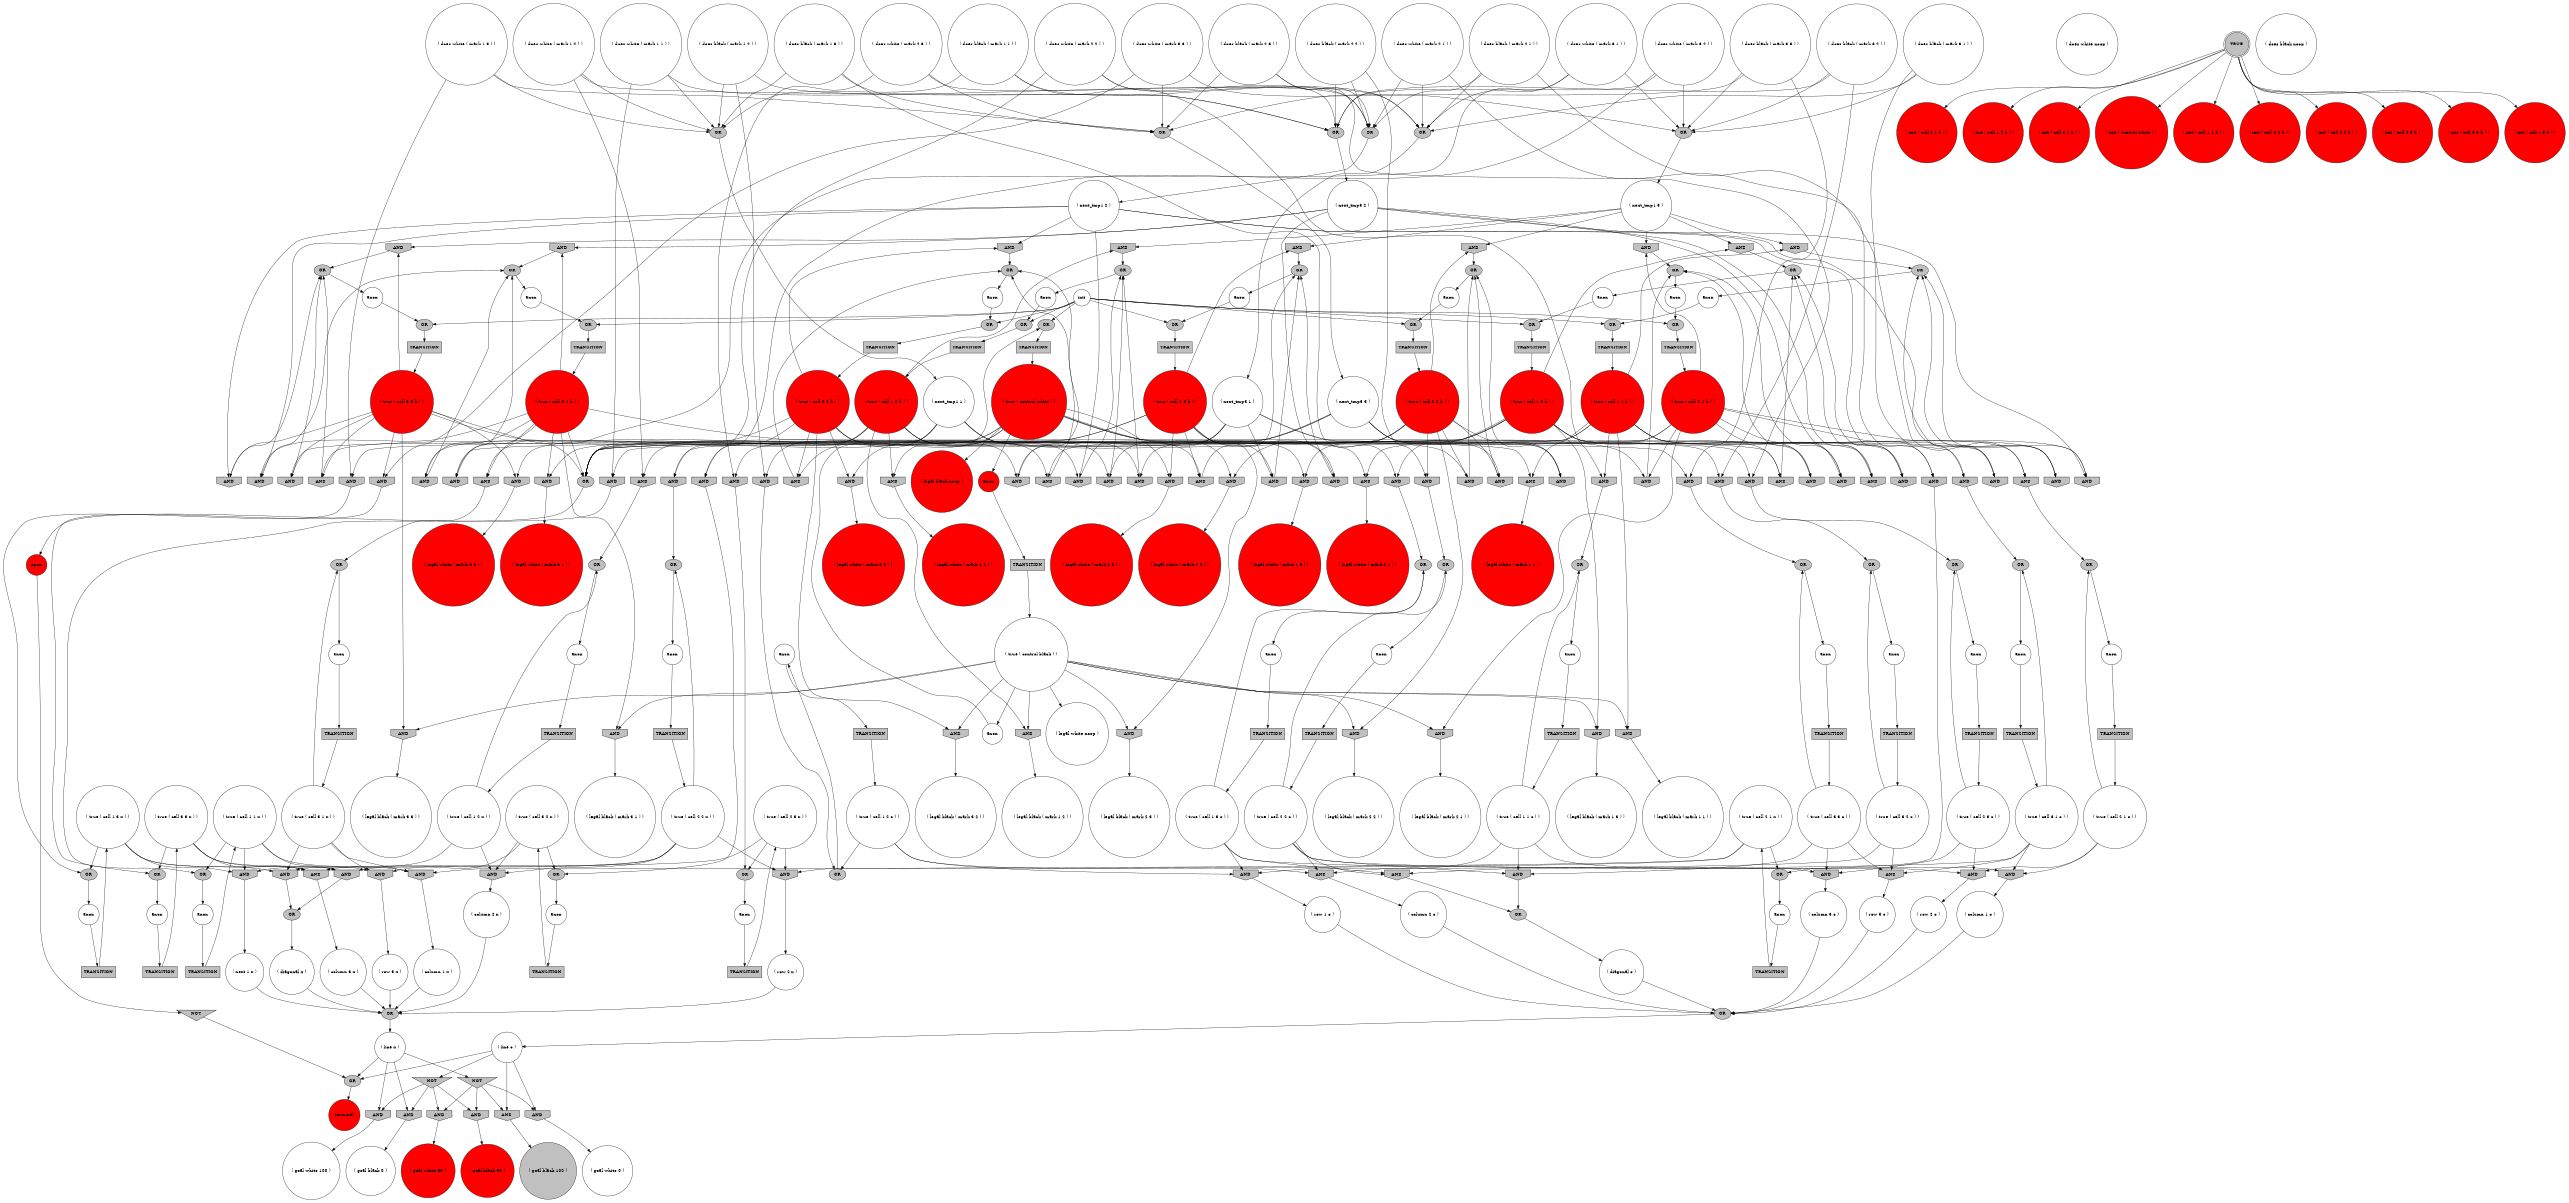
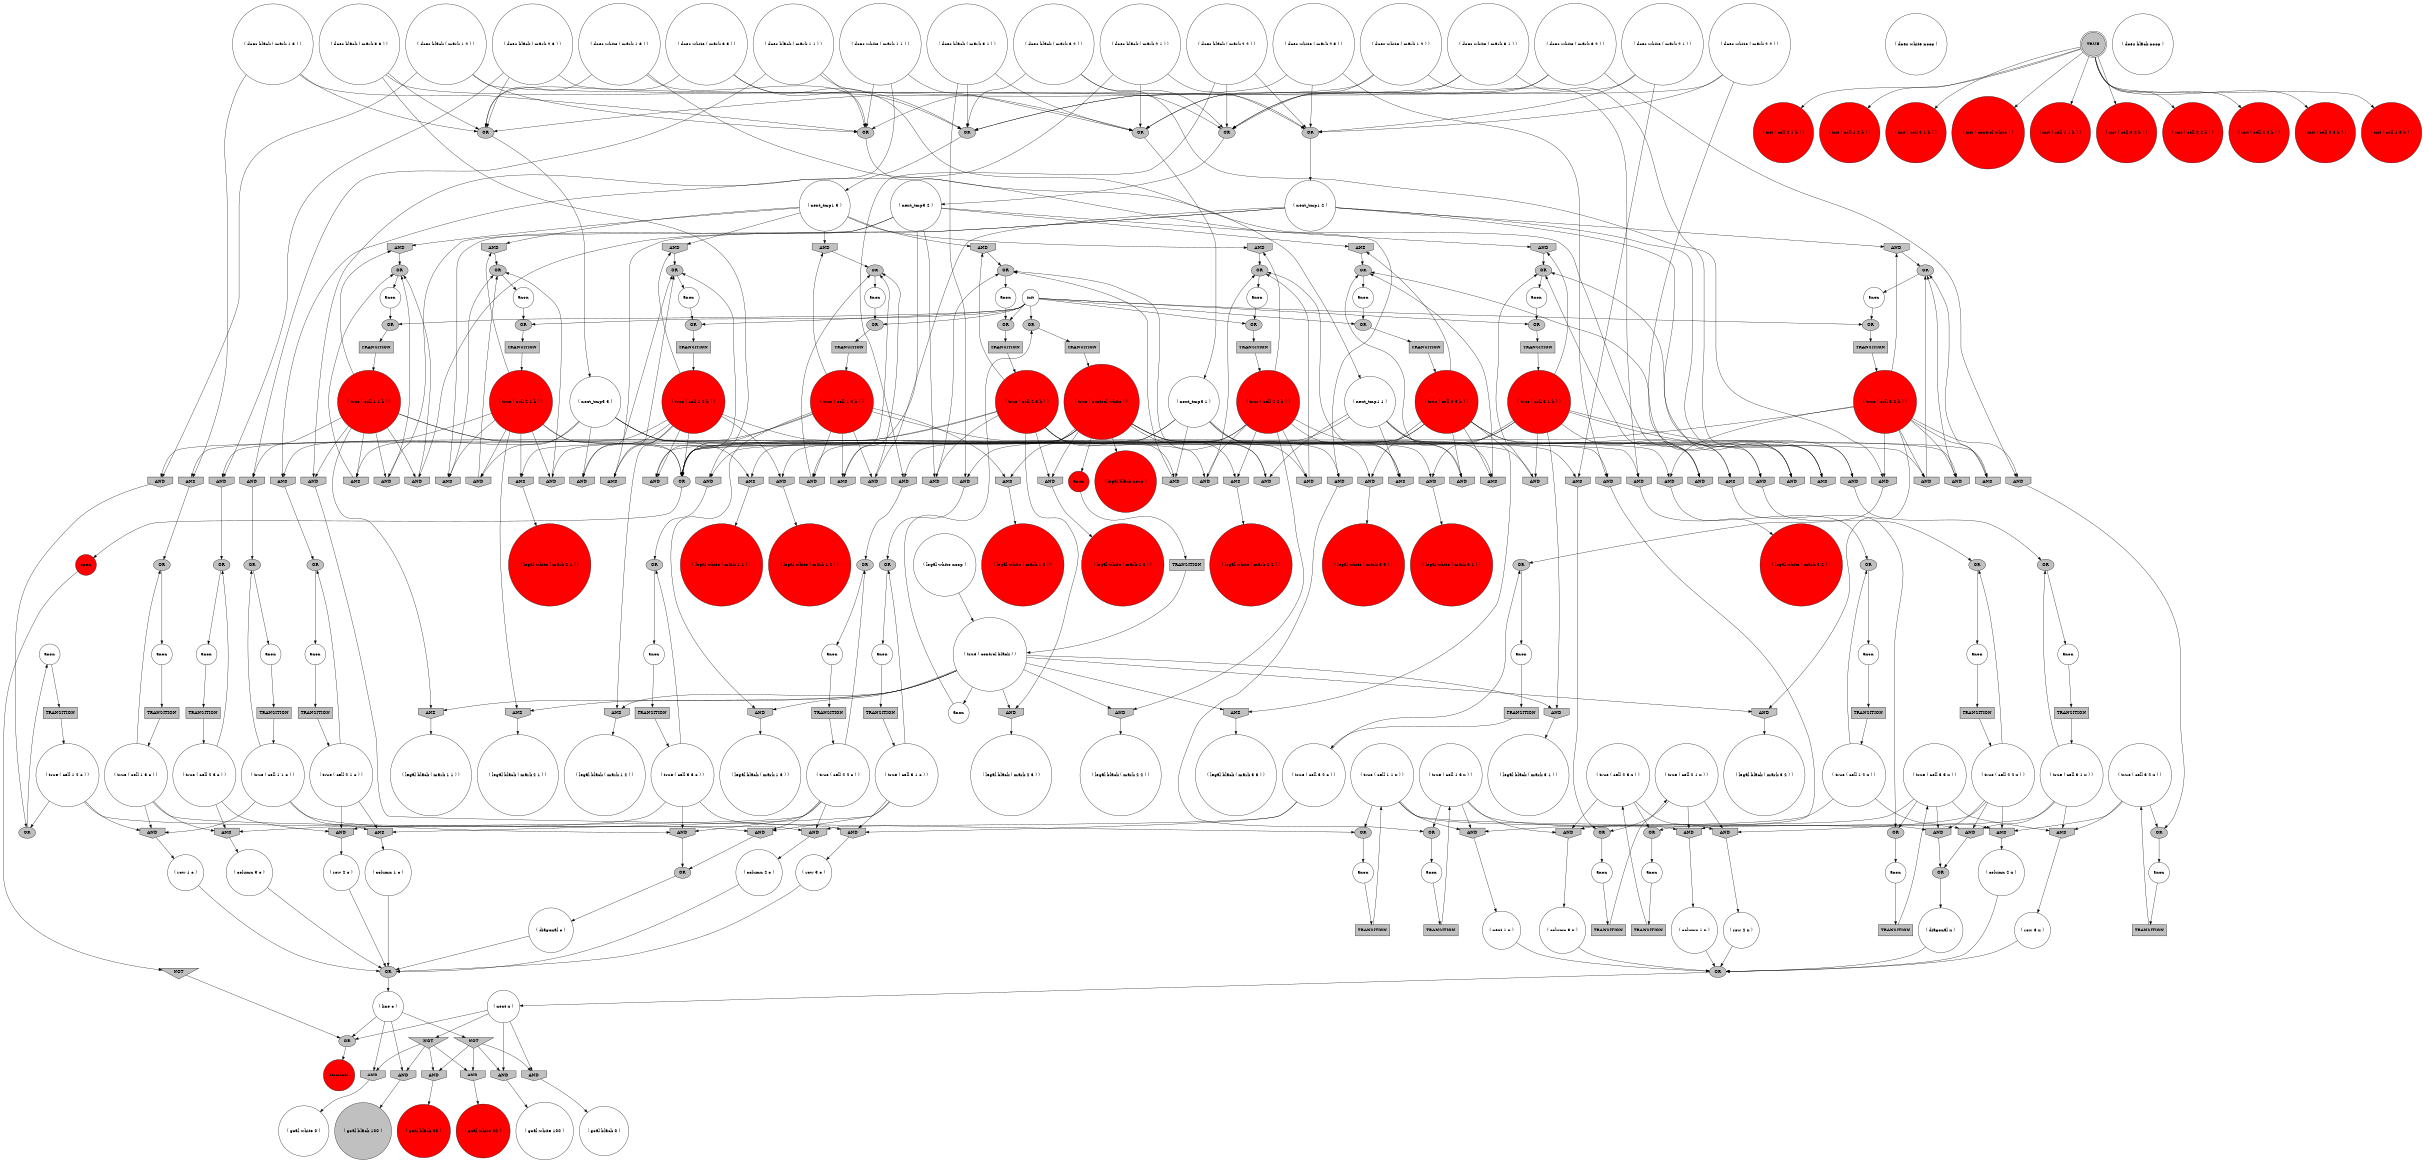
(1055, 695) -> (965, 606)
(390, 1047) -> (503, 1007)
